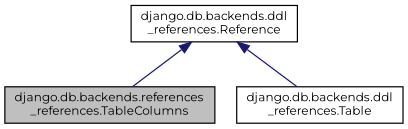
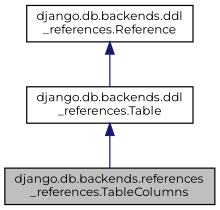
(157, 68) -> (110, 152)
